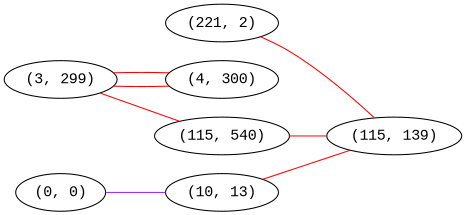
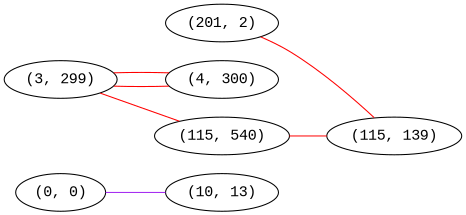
(222, 23) -> (222, 23)
(306, 165) -> none
